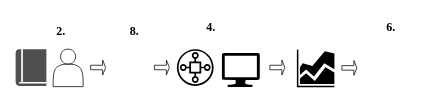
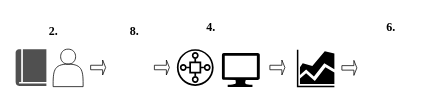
(60, 30) -> (53, 30)
